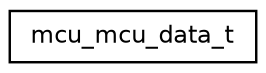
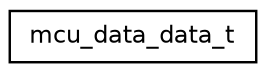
(133, 37) -> (133, 37)
